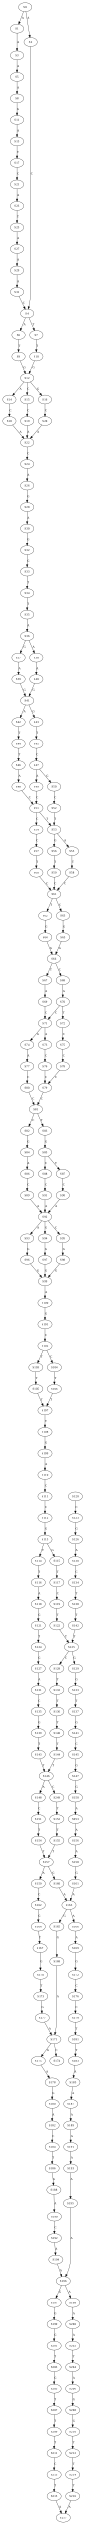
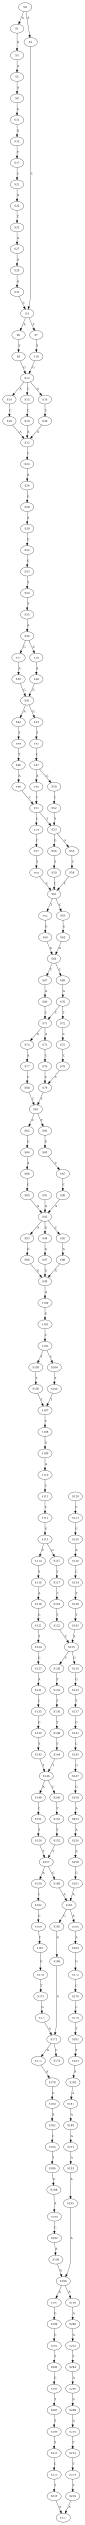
(45, 1174) -> none
